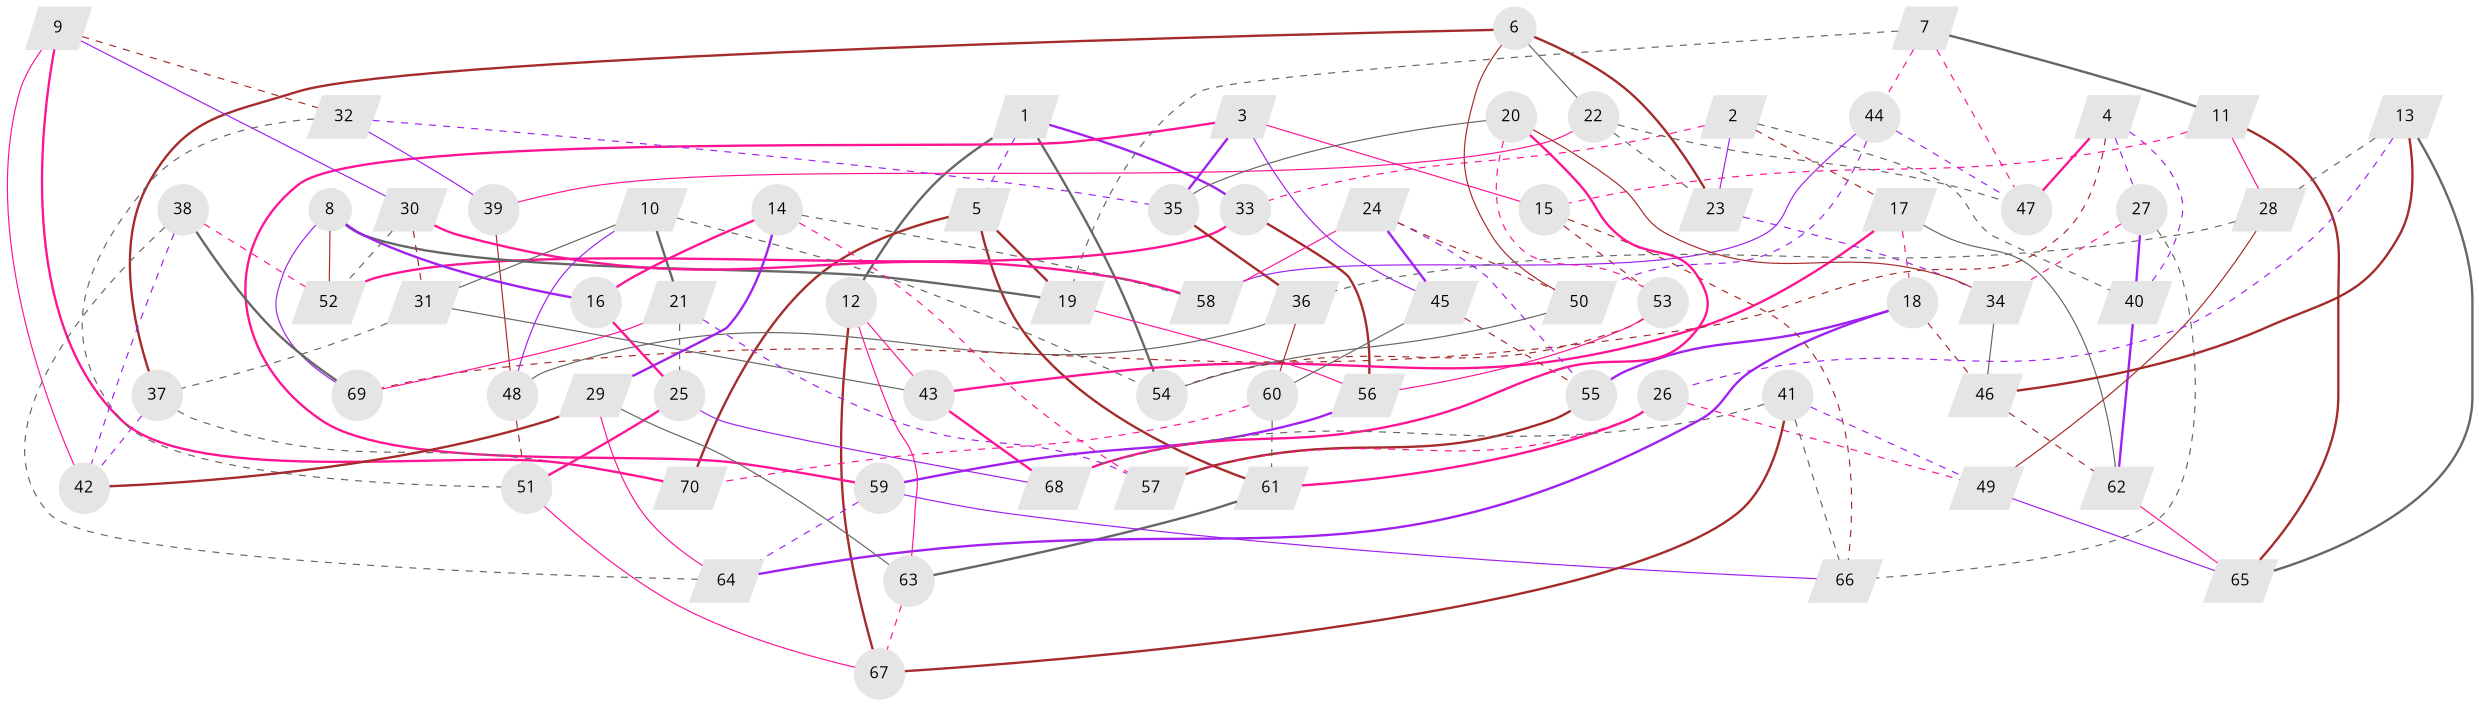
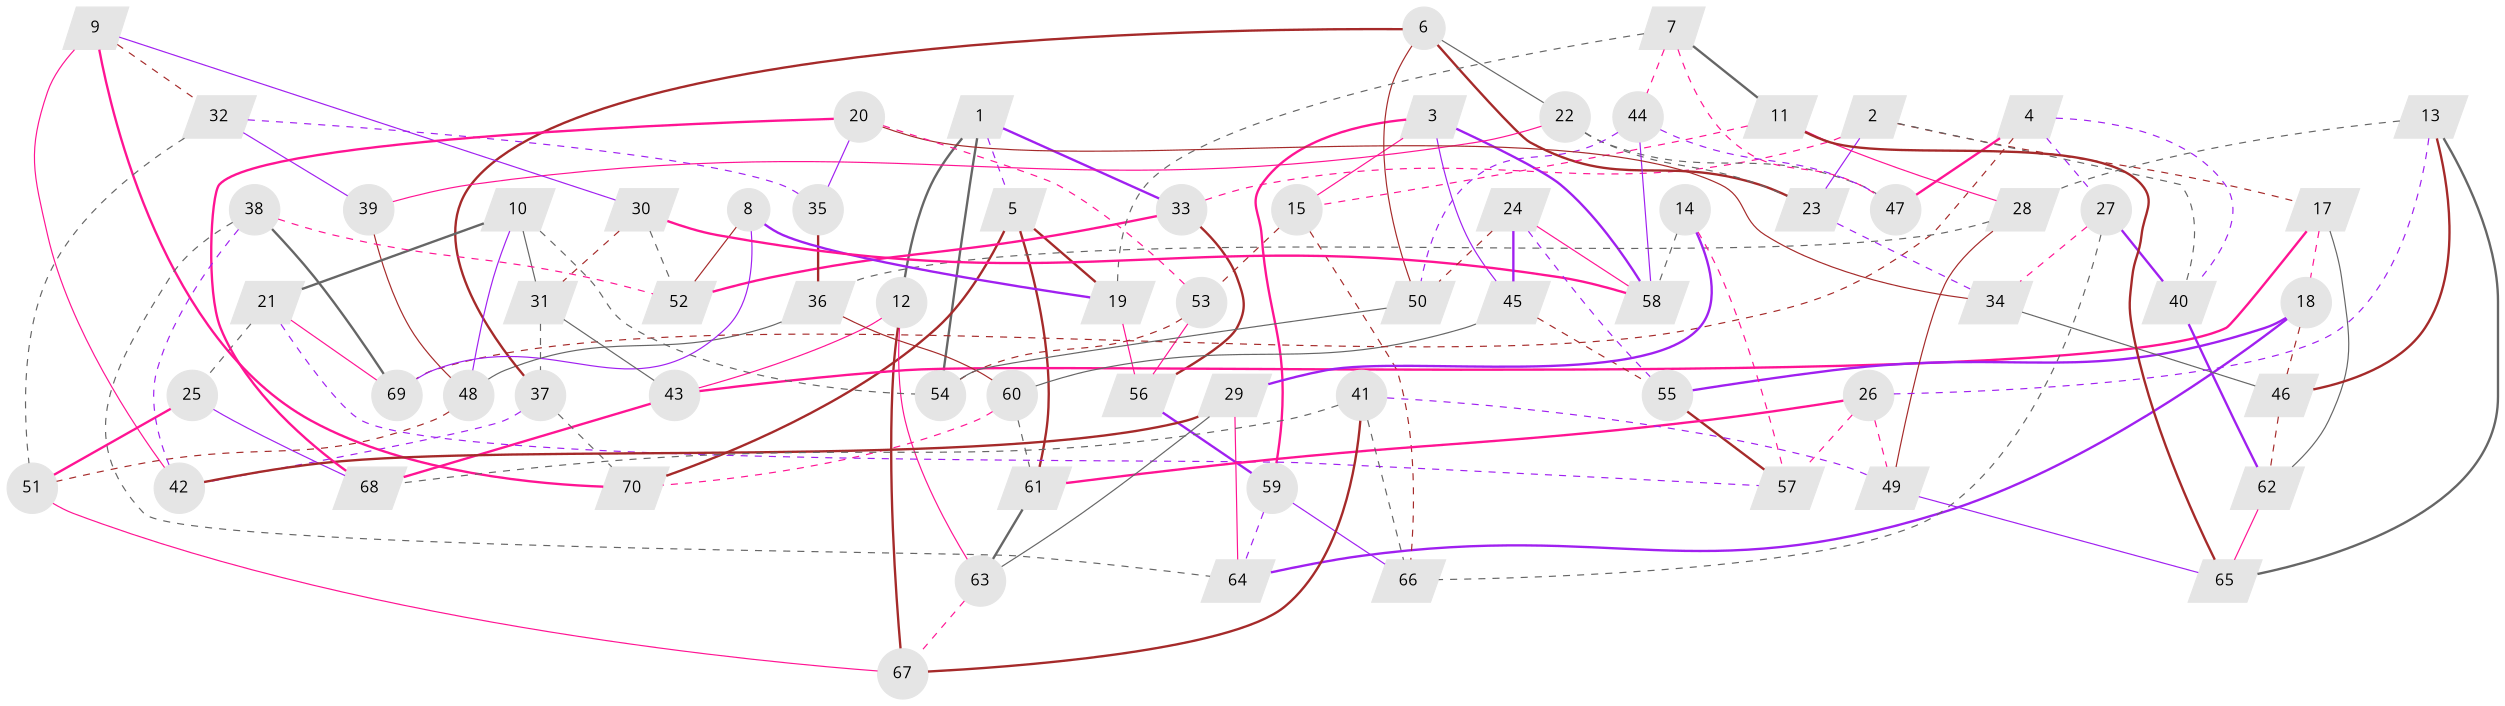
(1351, 142) -> (836, 170)
(1208, 164) -> (1563, 187)
(849, 275) -> (941, 273)
(596, 303) -> none
